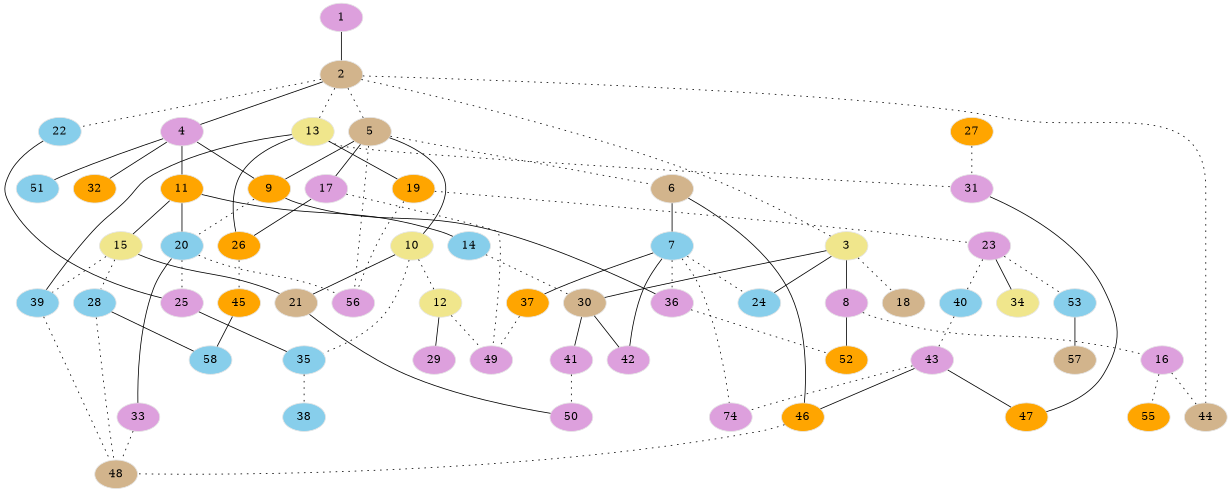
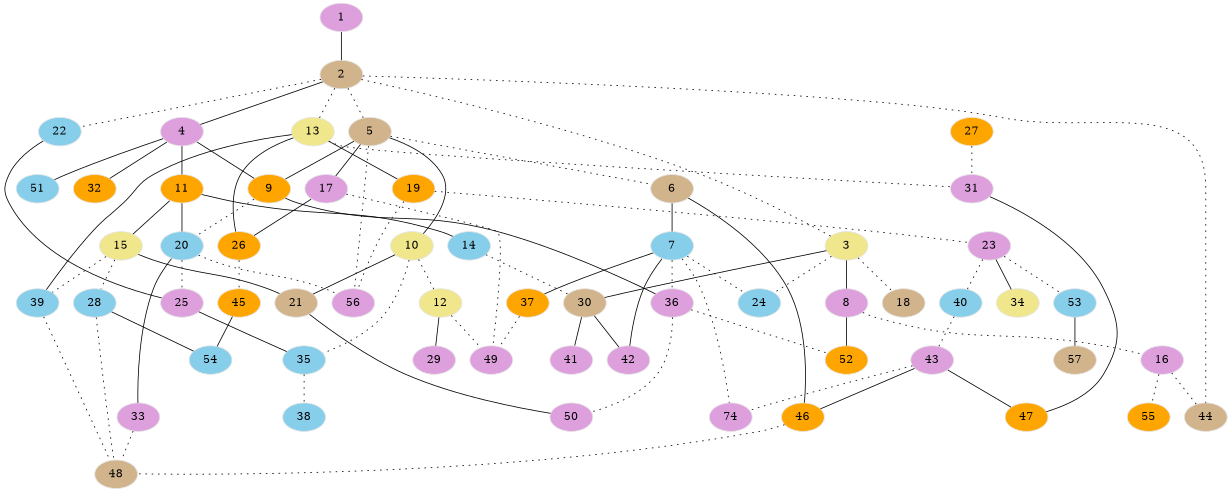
(803, 274) -> (803, 274)
(211, 360) -> (211, 360)
(571, 389) -> (651, 381)
